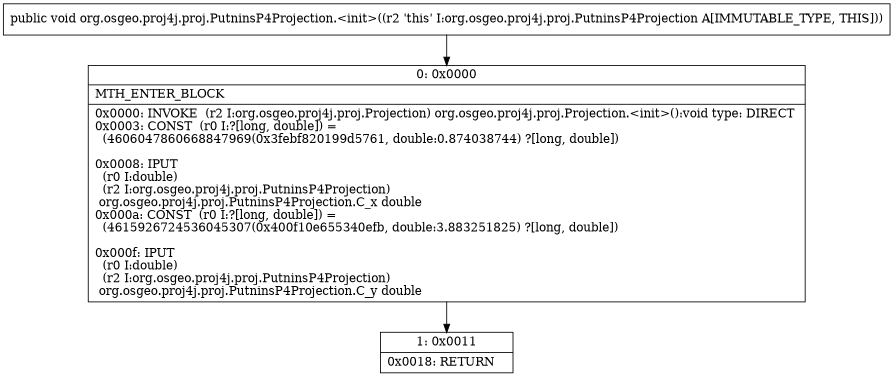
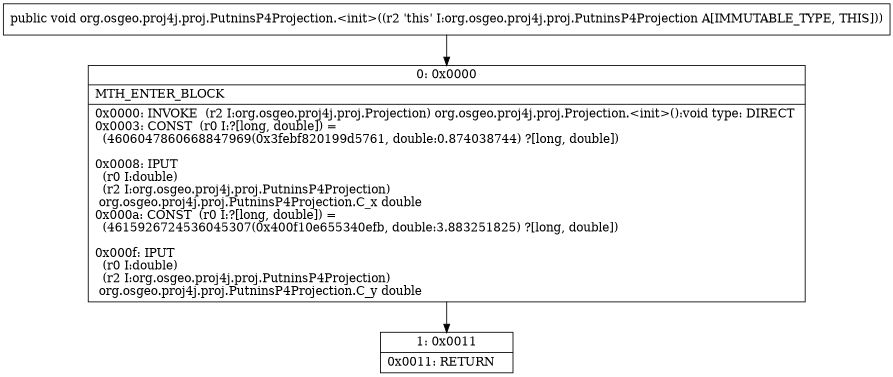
(447, 362) -> (447, 362)
